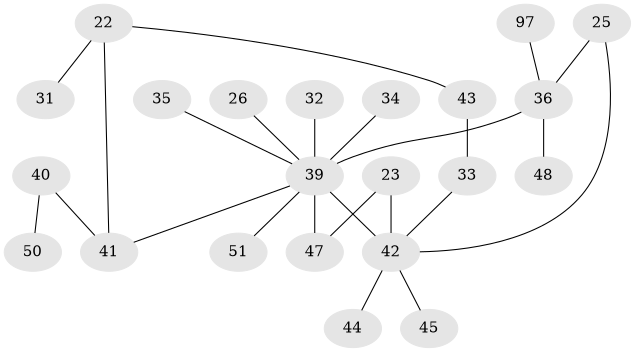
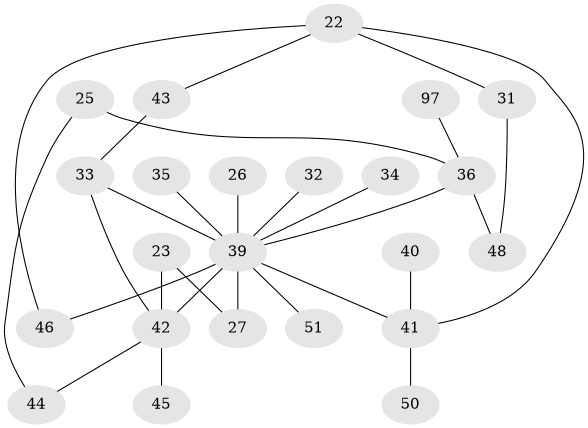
none -> (506, 176)
(576, 201) -> (15, 255)
(37, 214) -> (411, 367)
none -> (161, 214)
(315, 252) -> (238, 329)
none -> (45, 329)
